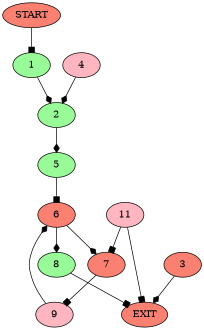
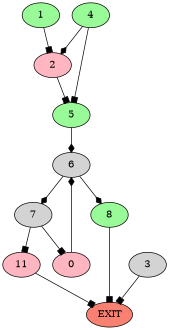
(32, 15) -> none
none -> (82, 62)
(82, 65) -> (91, 15)
(42, 86) -> (46, 37)
(57, 115) -> (53, 65)
(57, 136) -> (61, 87)
(57, 186) -> (71, 136)
(57, 215) -> (71, 165)
(117, 236) -> (28, 236)
(106, 265) -> (33, 215)
(183, 265) -> (148, 265)
(167, 286) -> (131, 287)
(54, 315) -> (71, 265)
